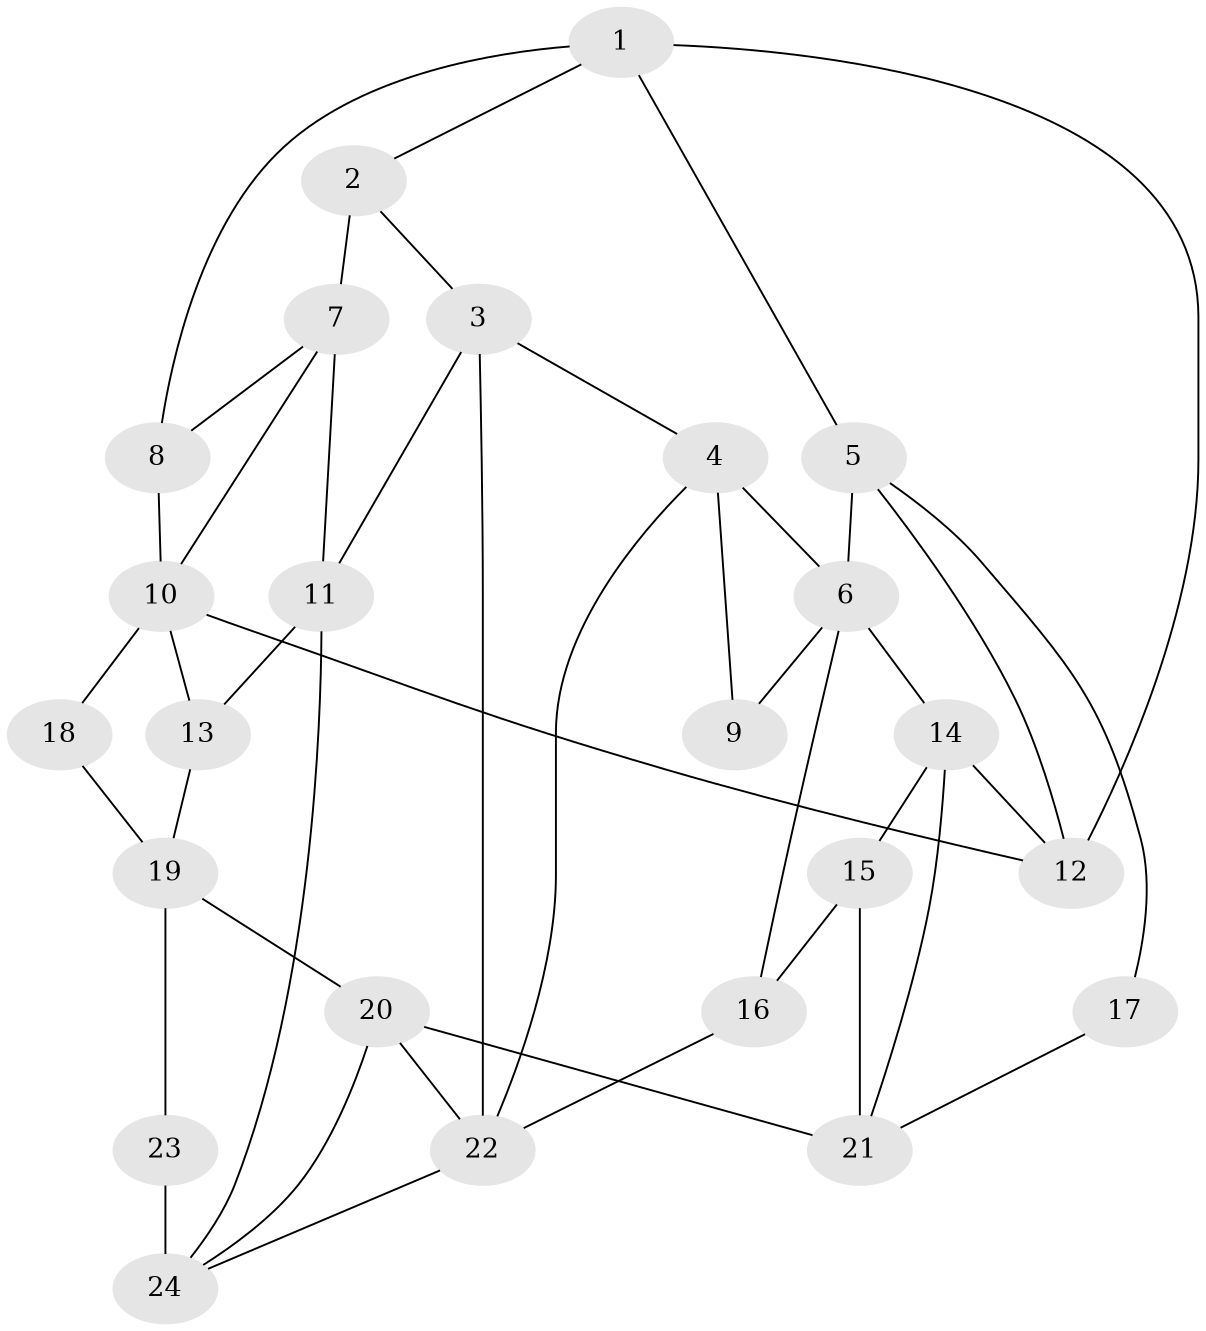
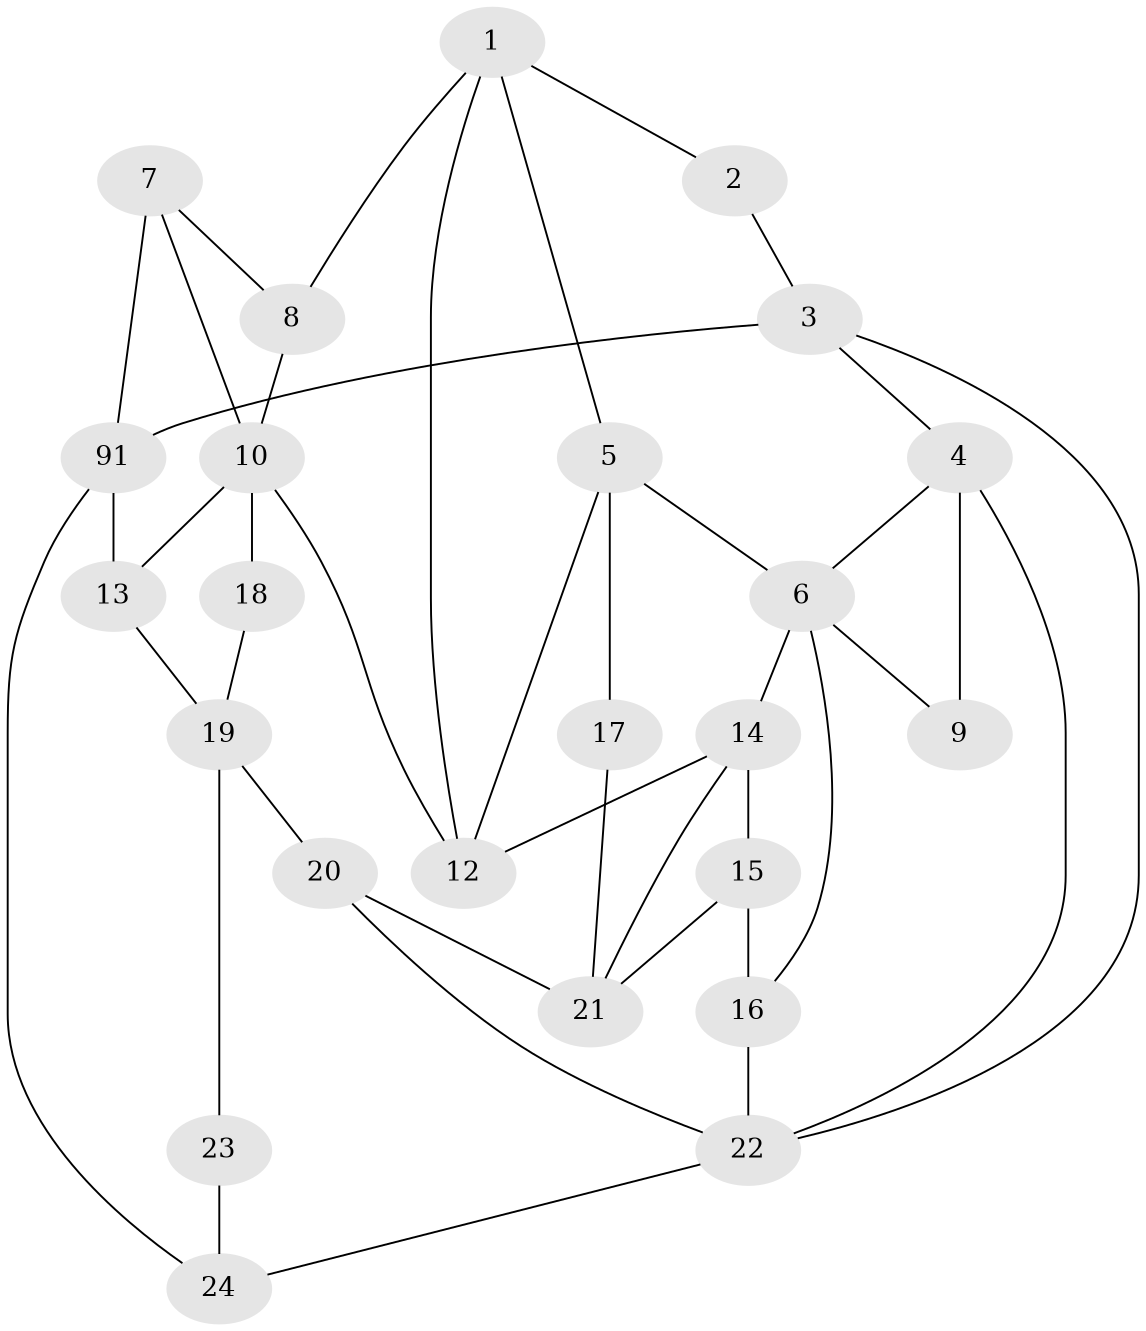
(345, 250) -> none
(321, 596) -> (113, 458)
(307, 1172) -> none
